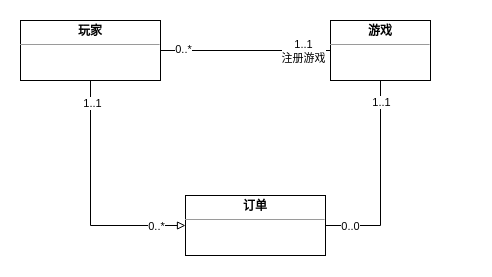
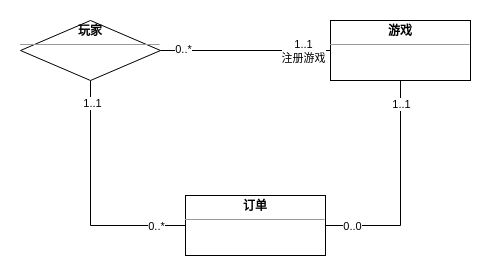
(91, 51) -> (91, 51)
(381, 51) -> (401, 51)
(176, 226) -> (180, 226)
